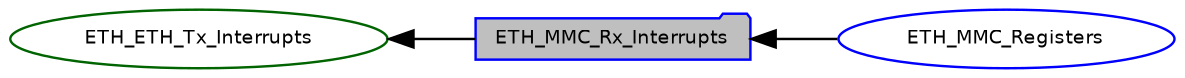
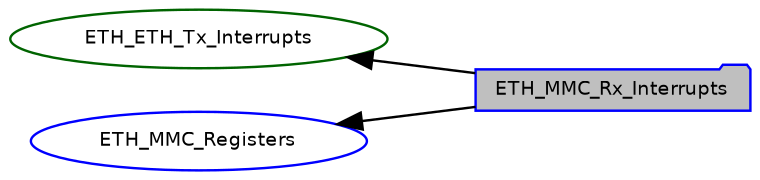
(807, 39) -> (419, 114)
